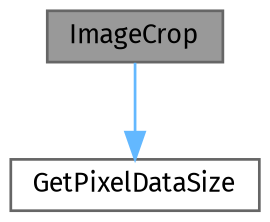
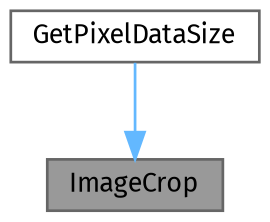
(135, 97) -> (135, 97)
